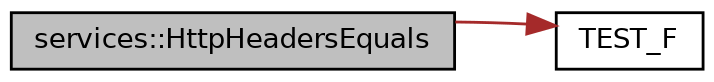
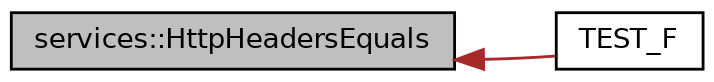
(491, 23) -> (520, 58)
